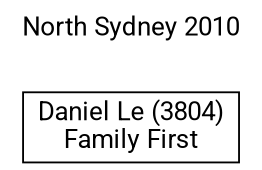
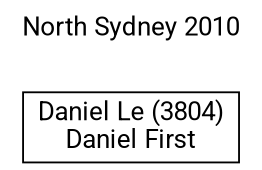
(131, 127) -> (131, 127)
